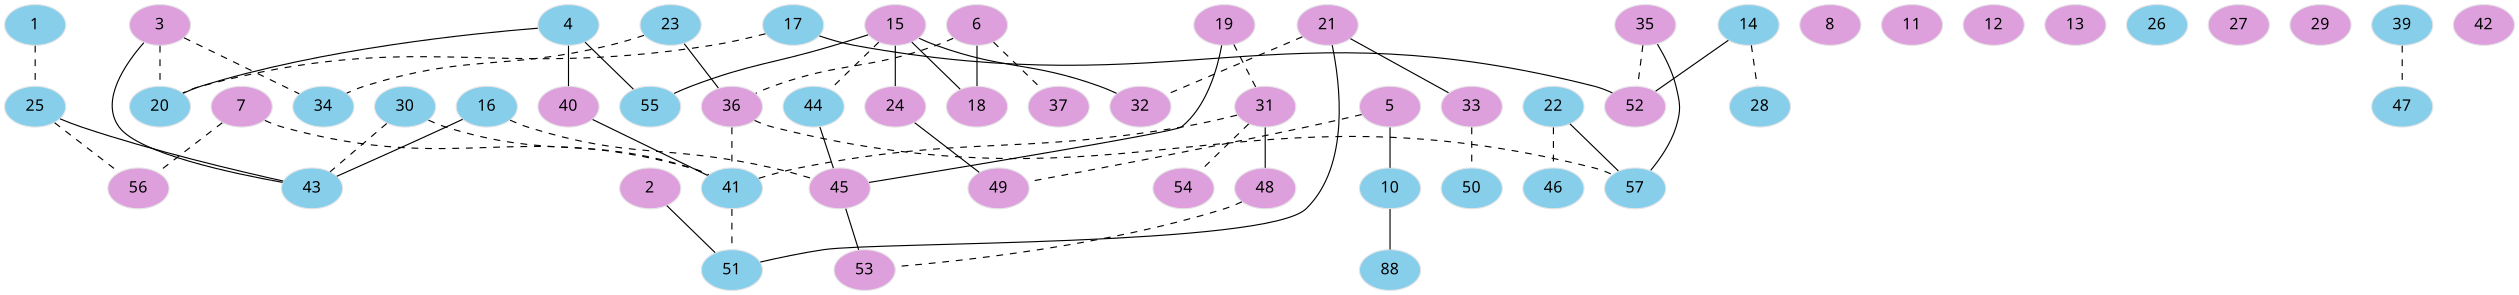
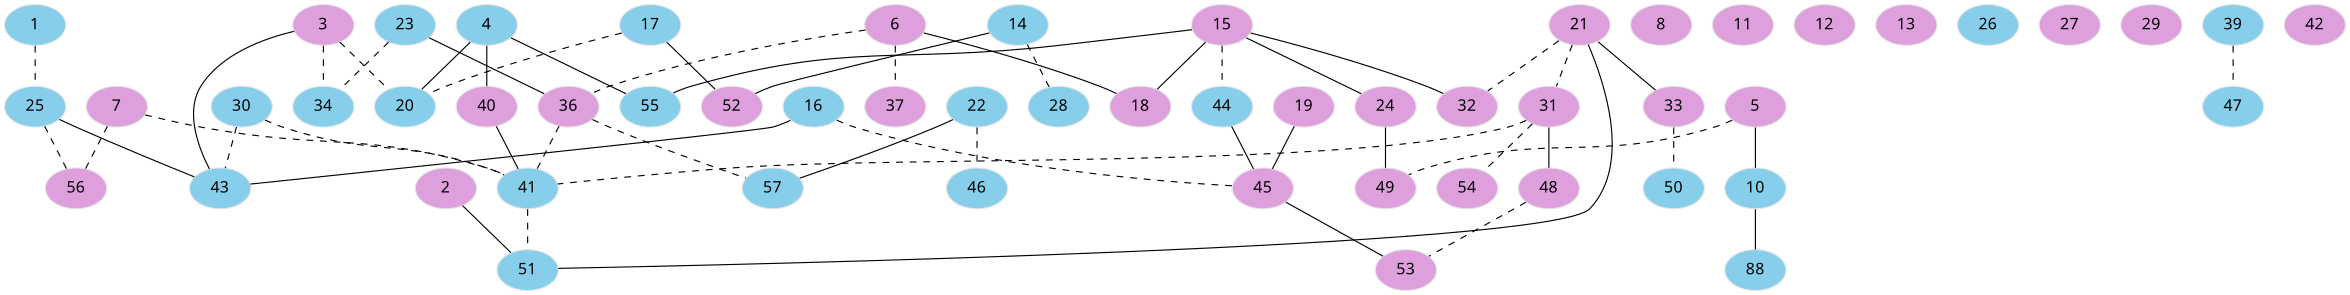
(1645, 25) -> none
(1246, 69) -> (1564, 66)
